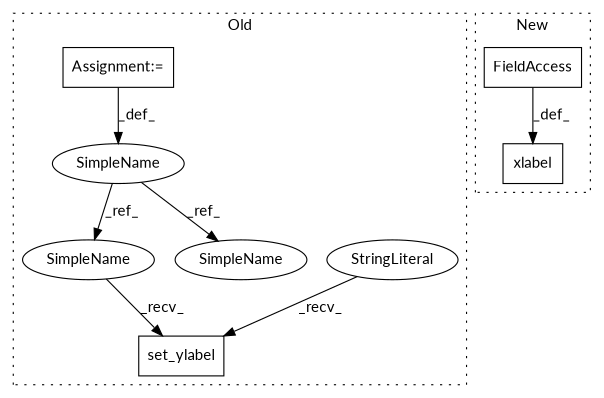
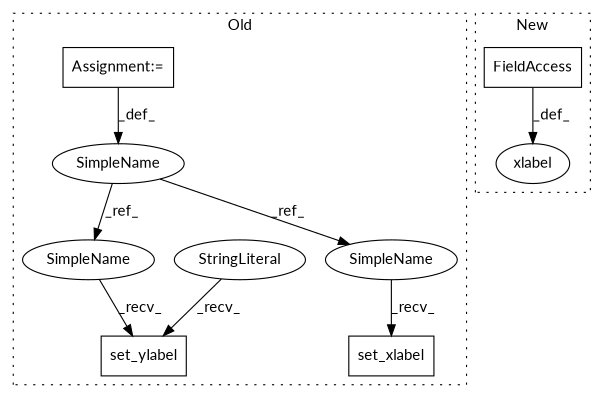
(533, 164) -> (533, 164)
none -> (391, 356)
